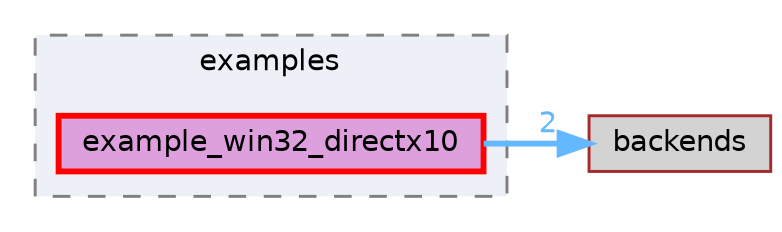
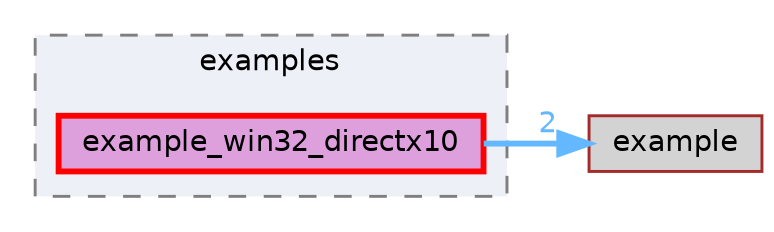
(680, 144) -> (675, 144)
